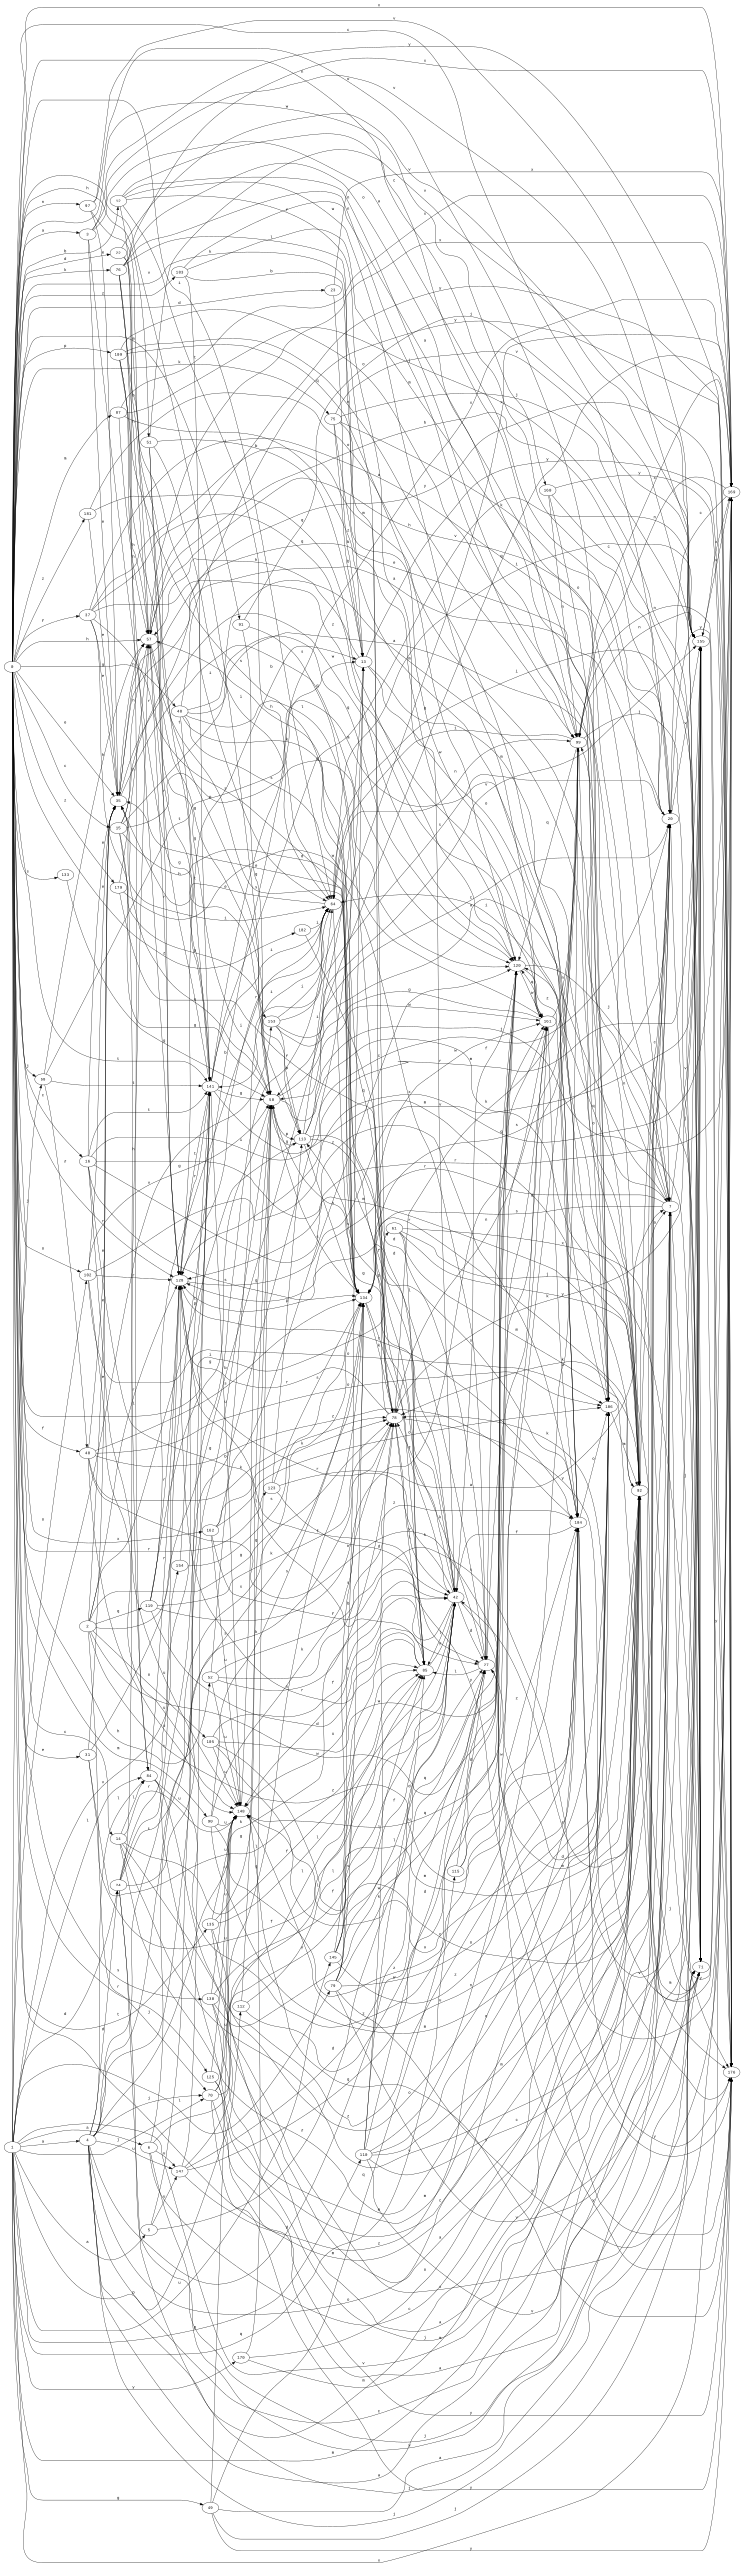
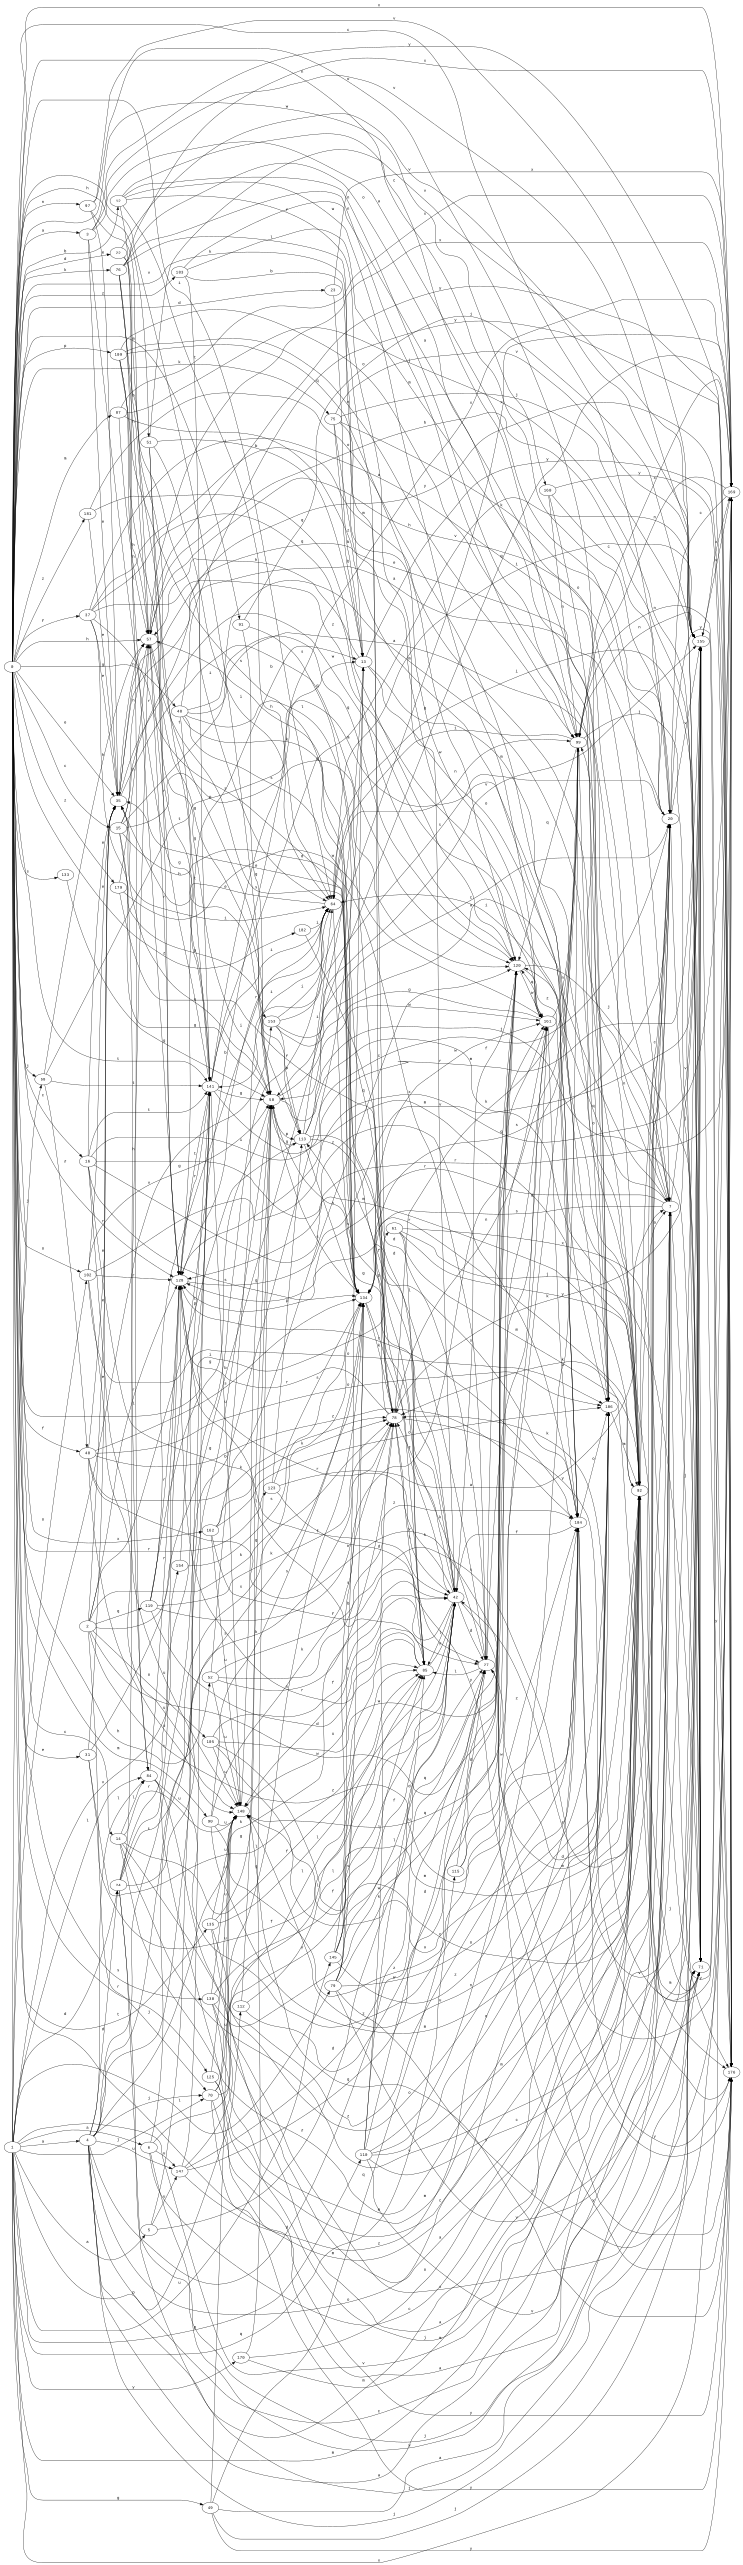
(241, 1555) -> (241, 1555)
